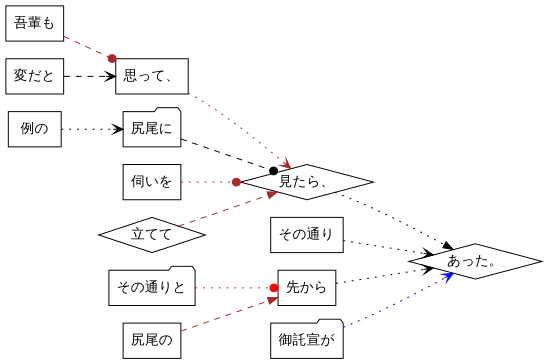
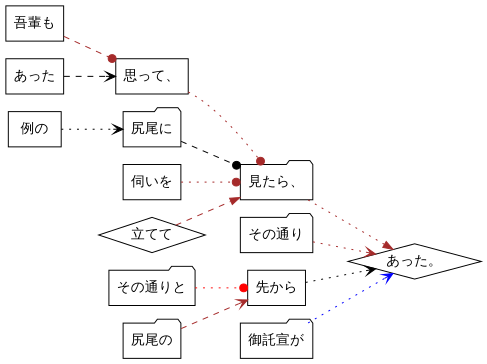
(35, 76) -> (35, 76)
(237, 125) -> (226, 122)
(307, 182) -> (277, 182)
(391, 217) -> (346, 222)
(307, 235) -> (277, 235)
(383, 247) -> (339, 247)
(225, 316) -> (210, 316)
(152, 341) -> (152, 341)
